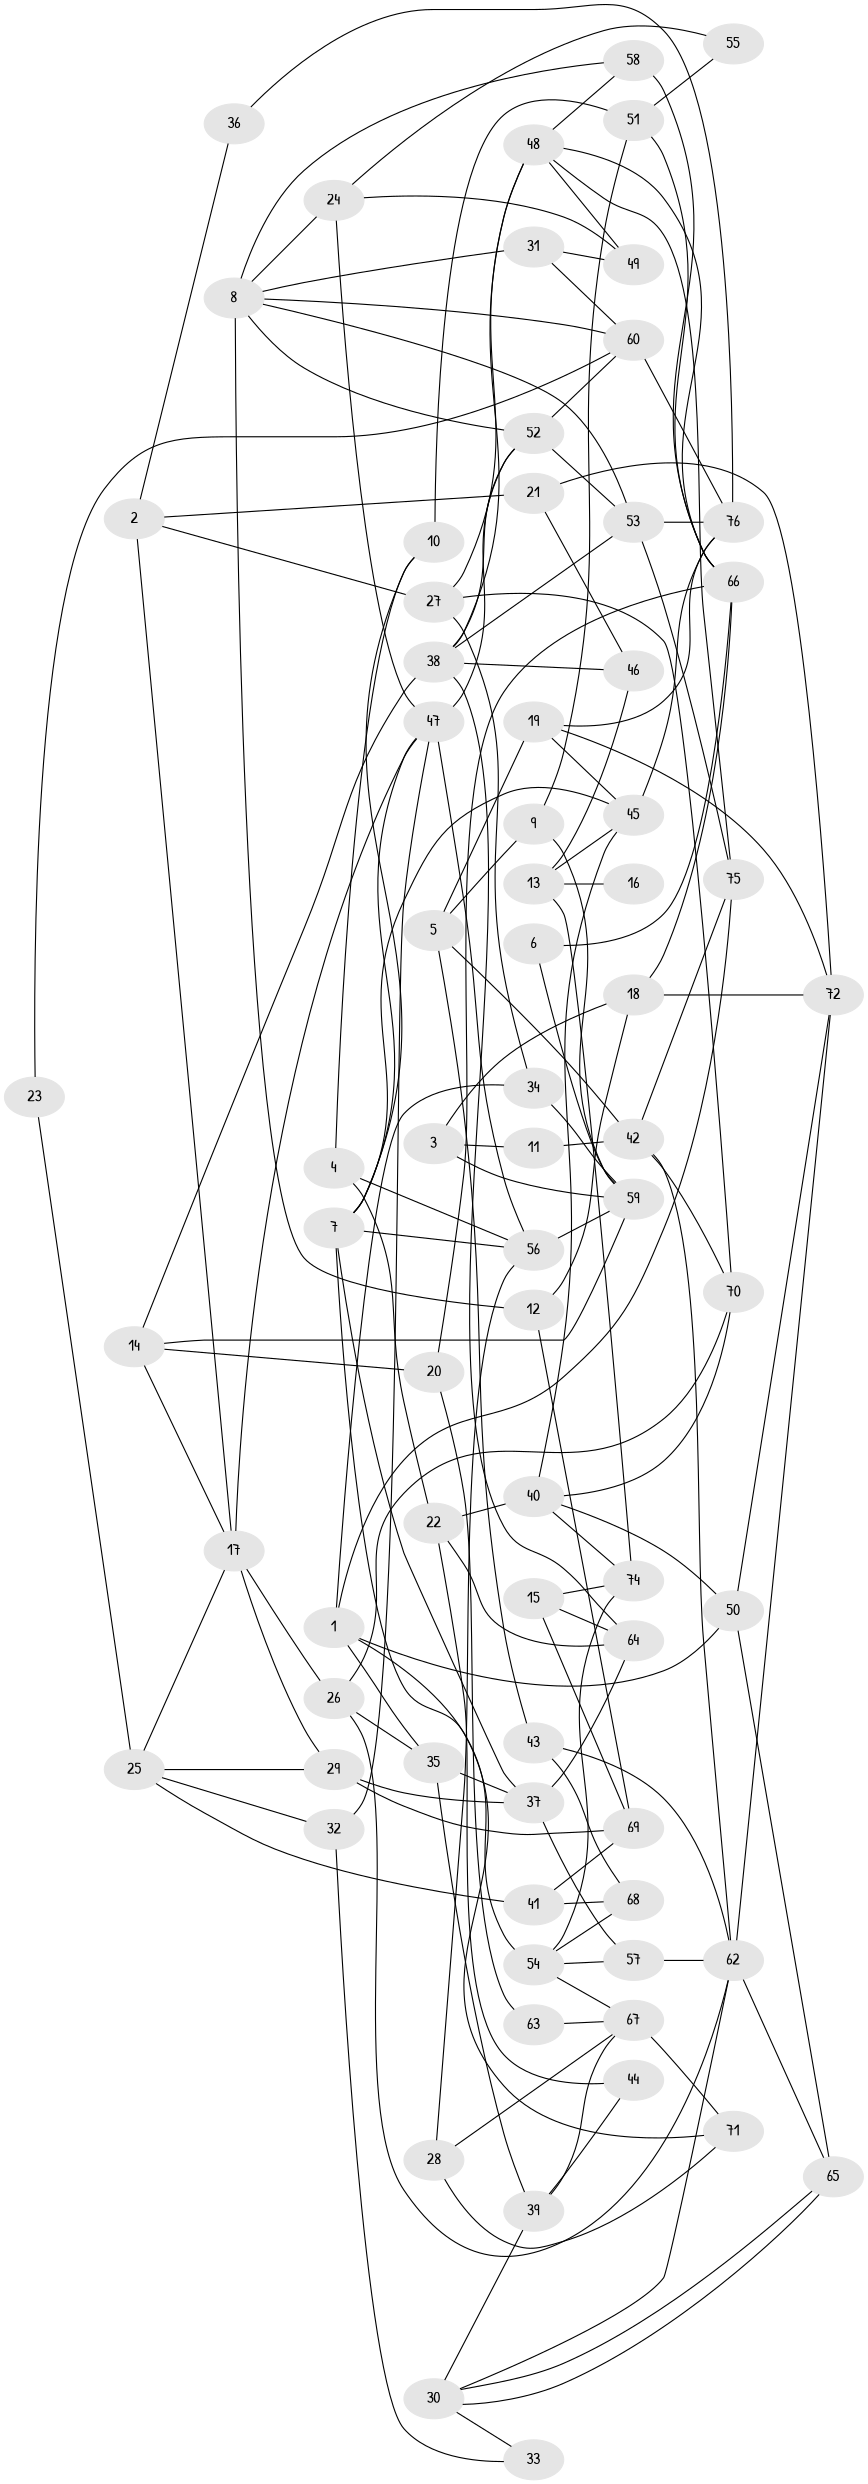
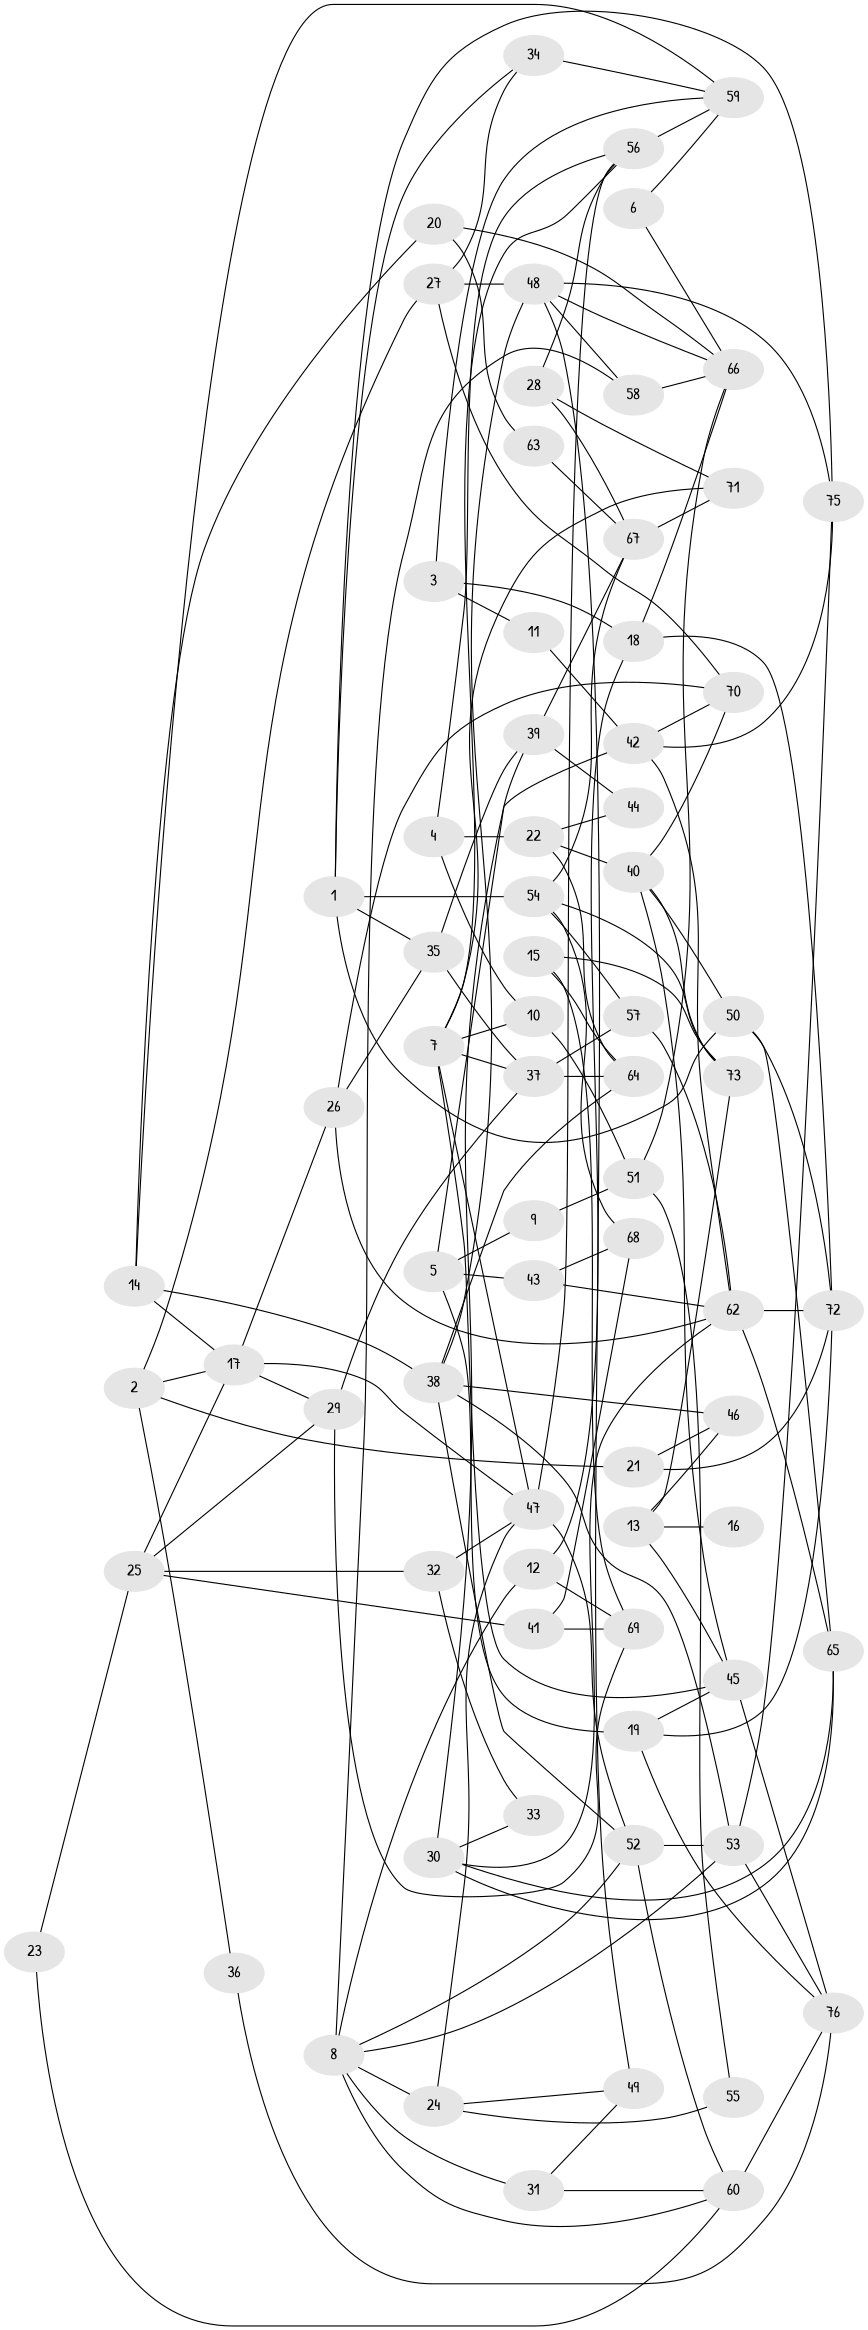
(585, 1003) -> none
(634, 1581) -> (734, 1076)
